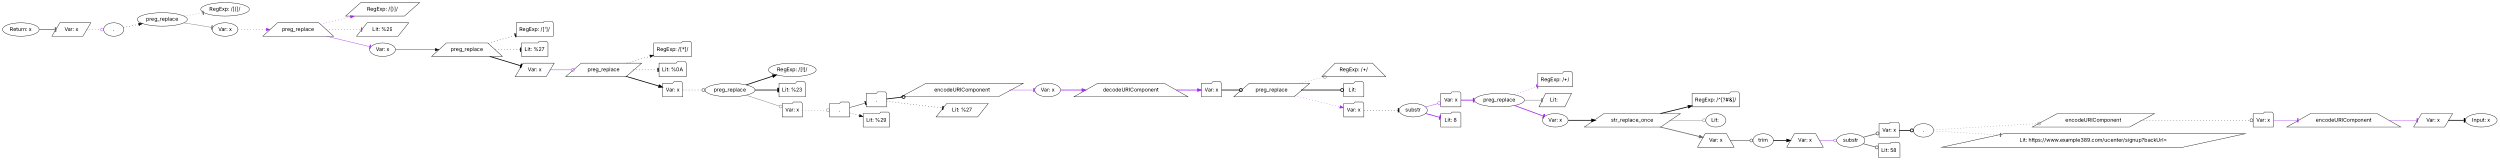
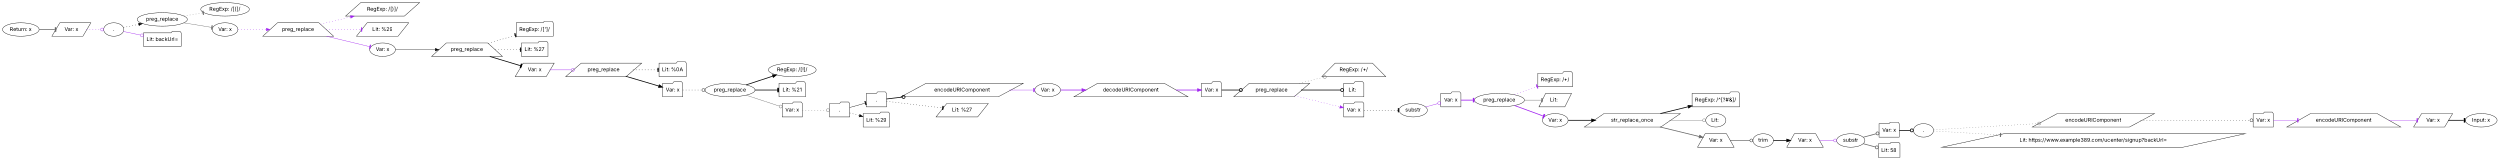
none -> (162, 40)
(673, 50) -> none
(792, 90) -> (792, 90)
(1451, 120) -> none
